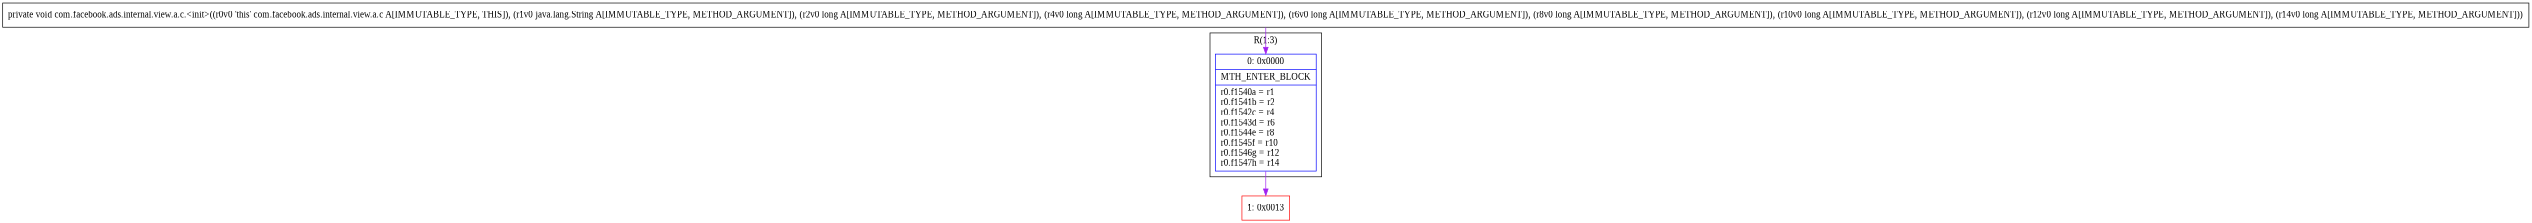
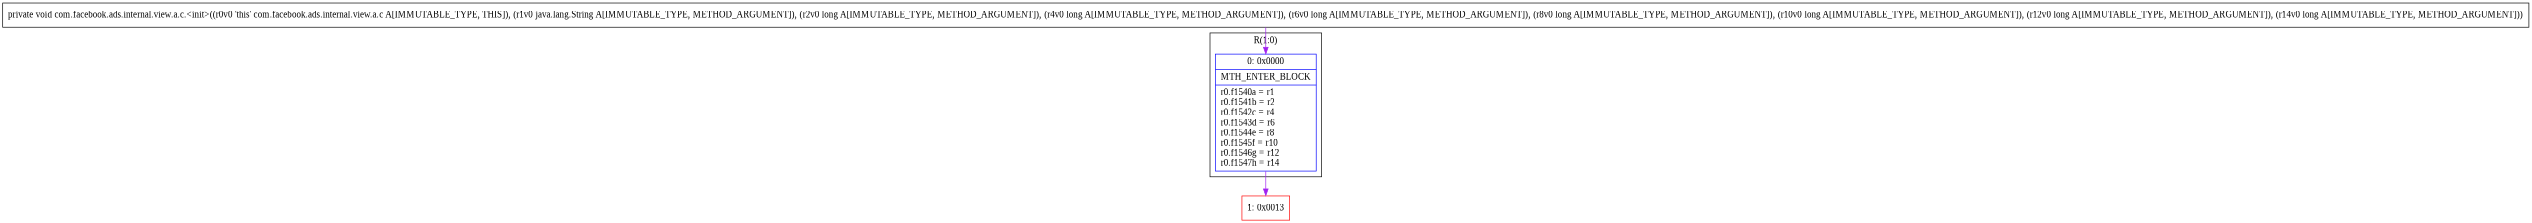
(1266, 41) -> (1266, 41)
